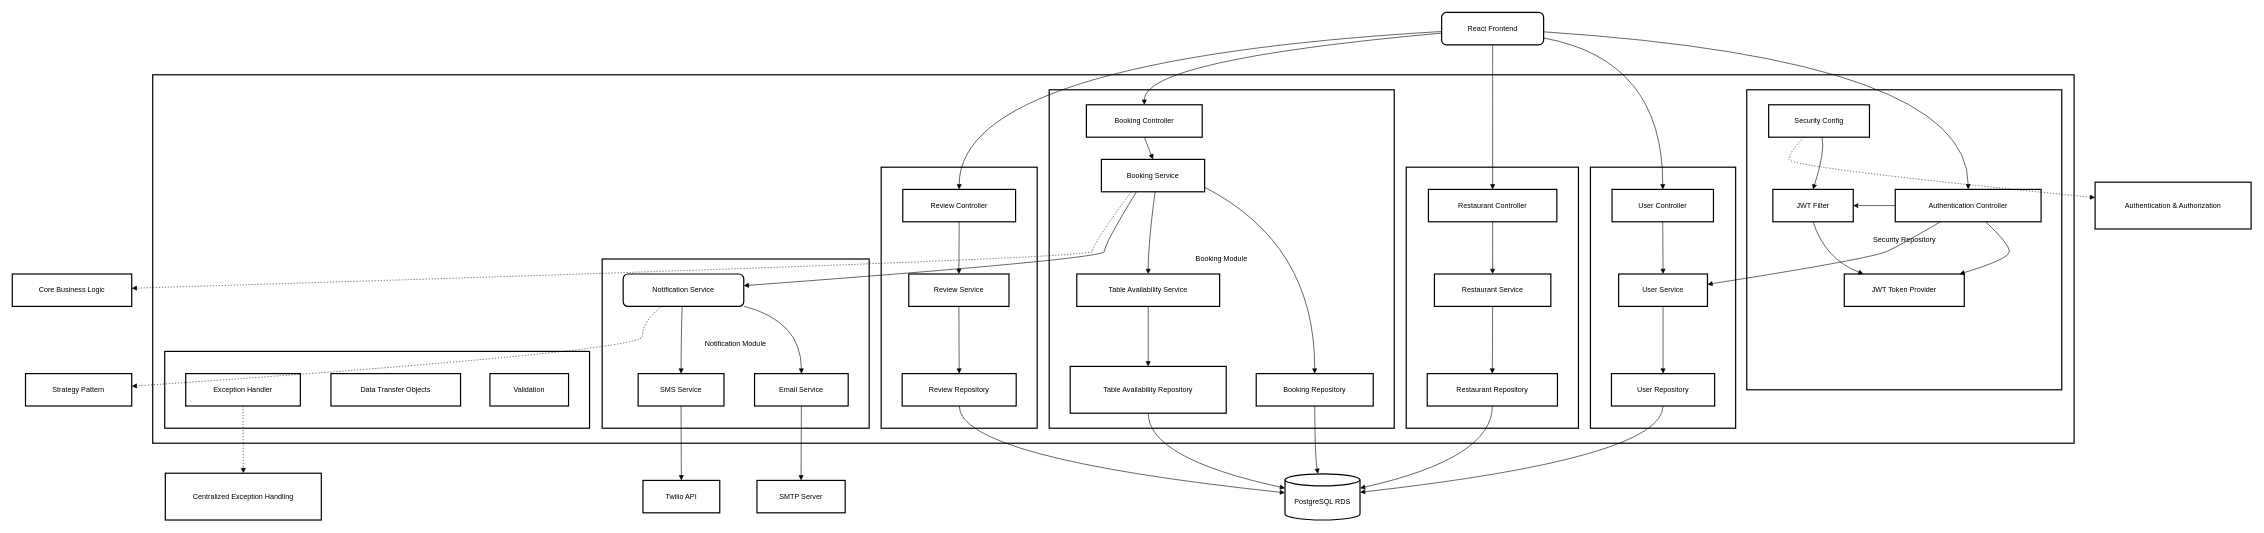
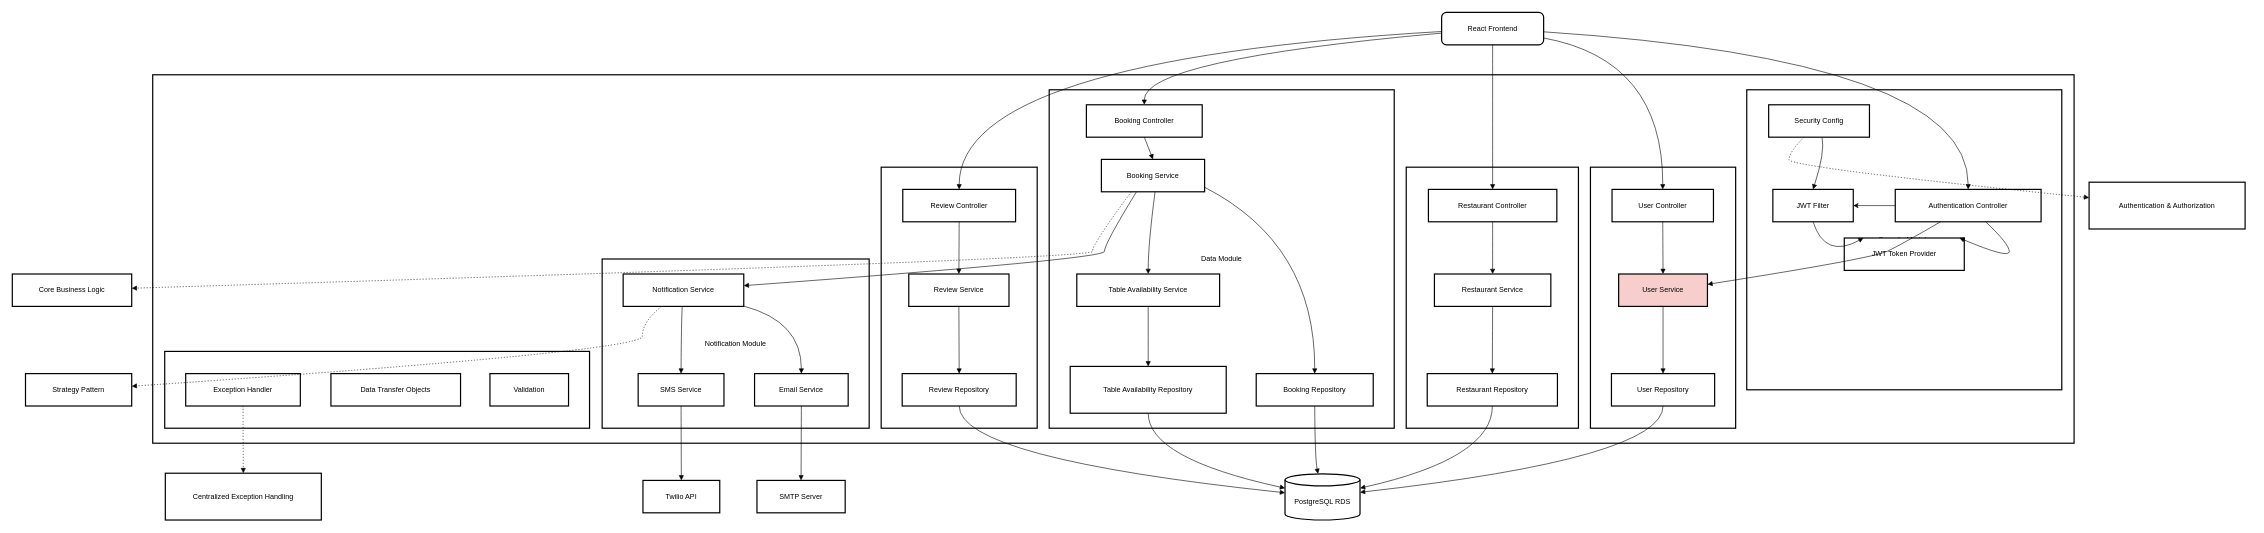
(2173, 206) -> (2167, 206)
(1904, 240) -> (1904, 240)
(1222, 259) -> (1222, 259)
(683, 290) -> (683, 290)
(1663, 290) -> (1663, 290)
(1904, 290) -> (1904, 254)
